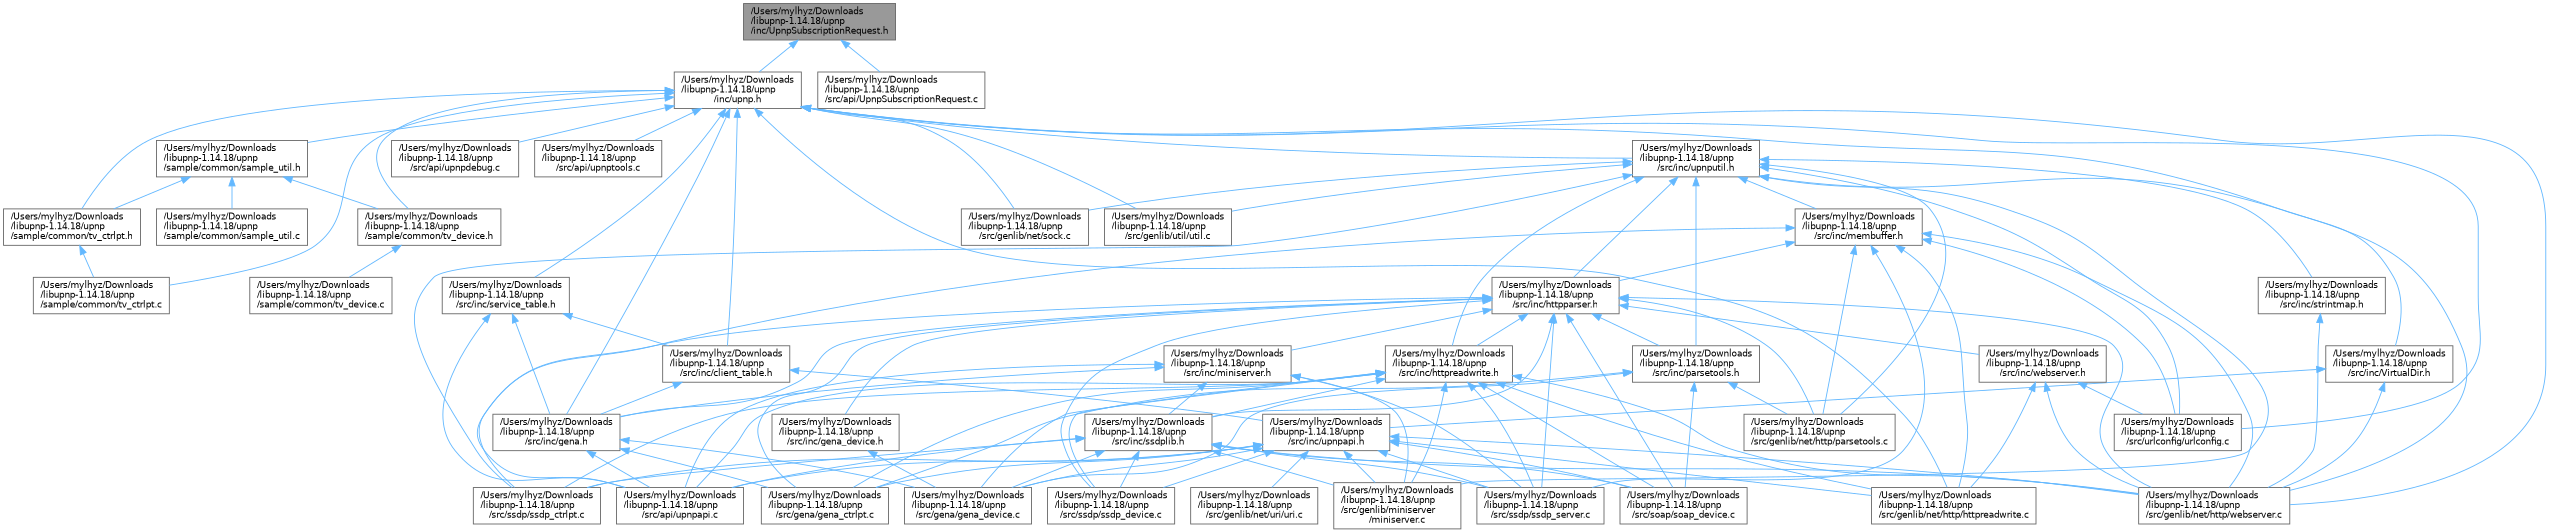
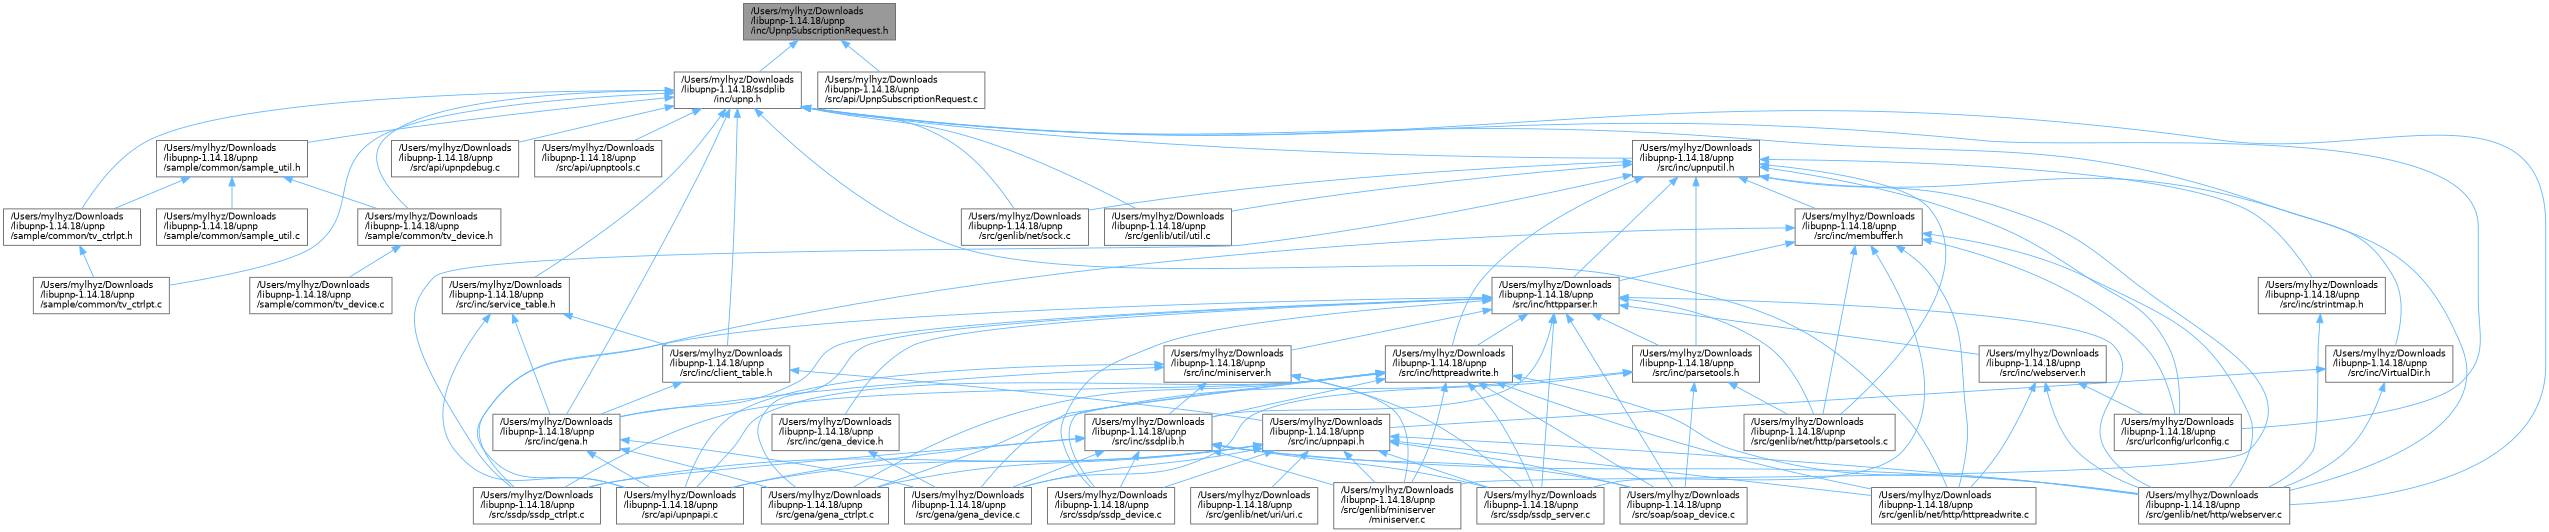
(738, 90) -> (738, 90)
